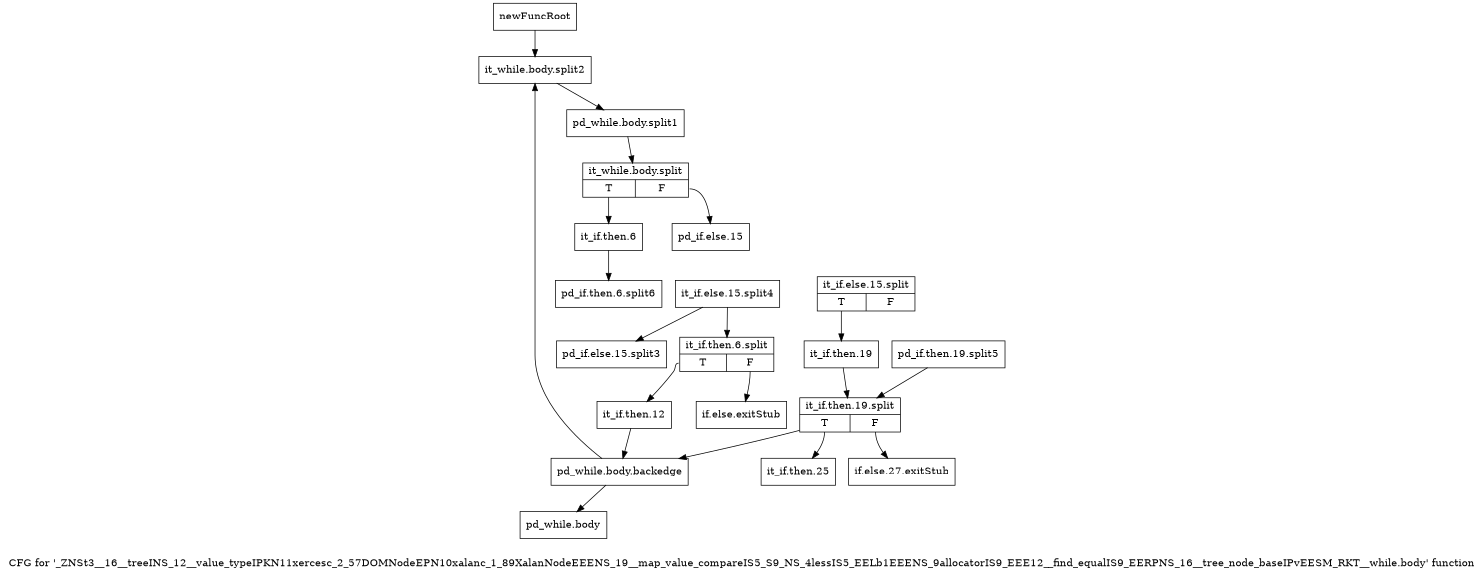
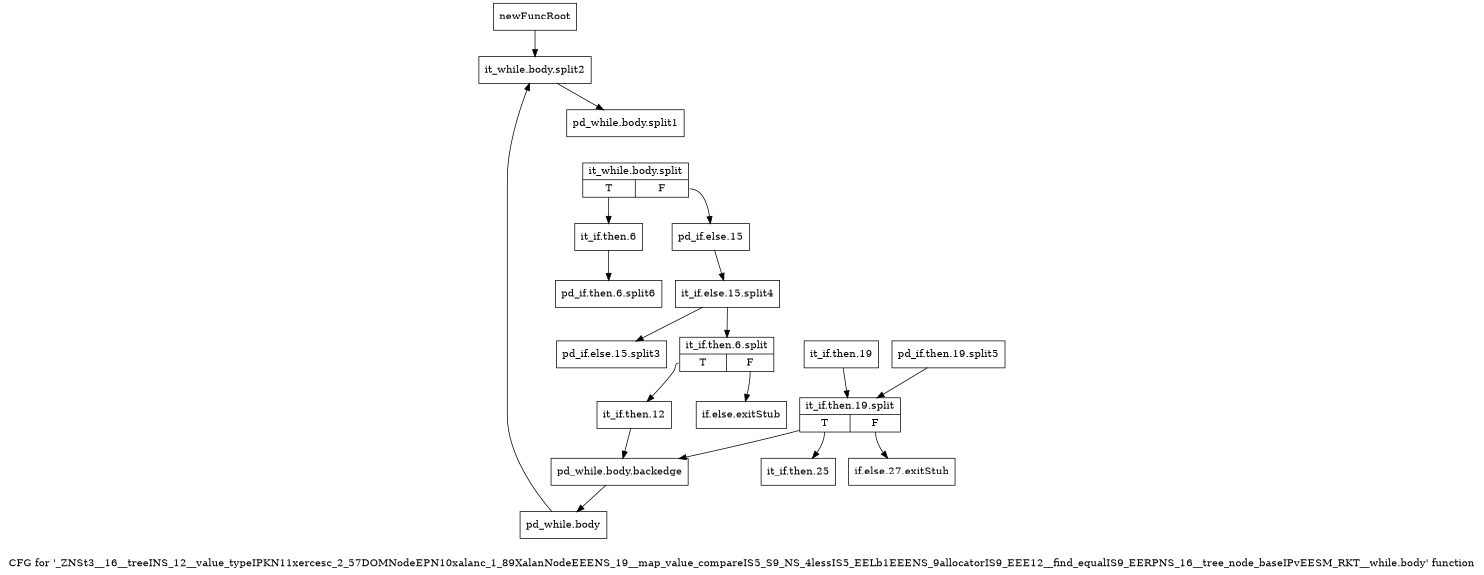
(630, 146) -> none
none -> (718, 262)
(535, 287) -> (507, 306)
(866, 294) -> none
